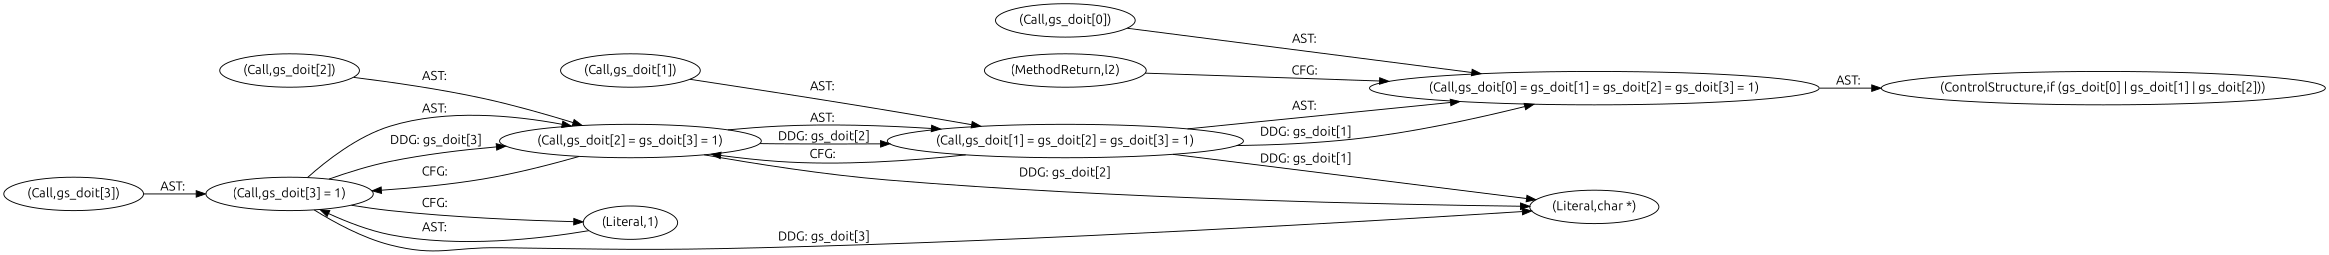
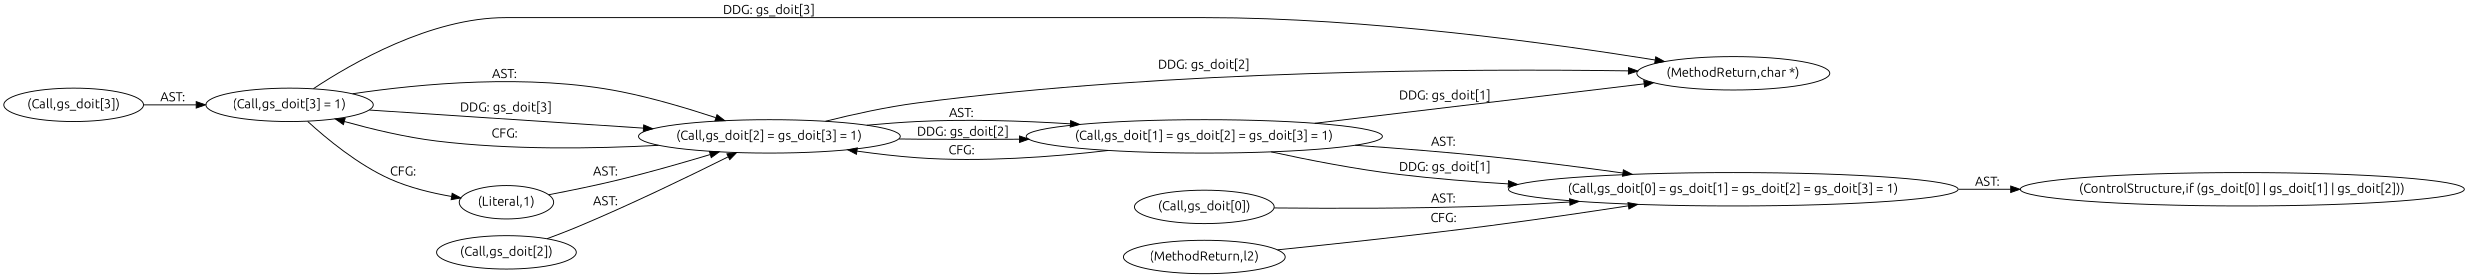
(630, 71) -> none
(1594, 207) -> (1733, 73)
(457, 241) -> (630, 177)
